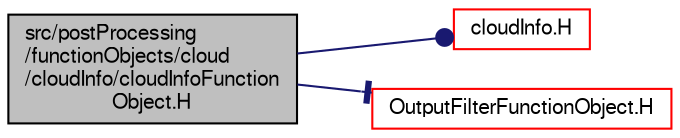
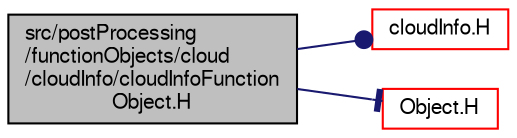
(522, 109) -> (440, 109)
